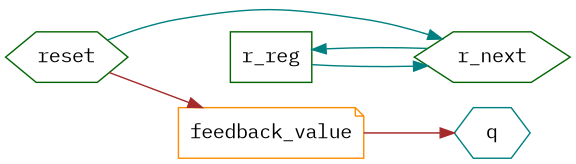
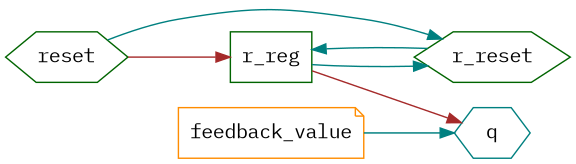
(492, 57) -> (492, 57)
(149, 88) -> (172, 57)
none -> (380, 94)
(402, 133) -> (402, 133)
